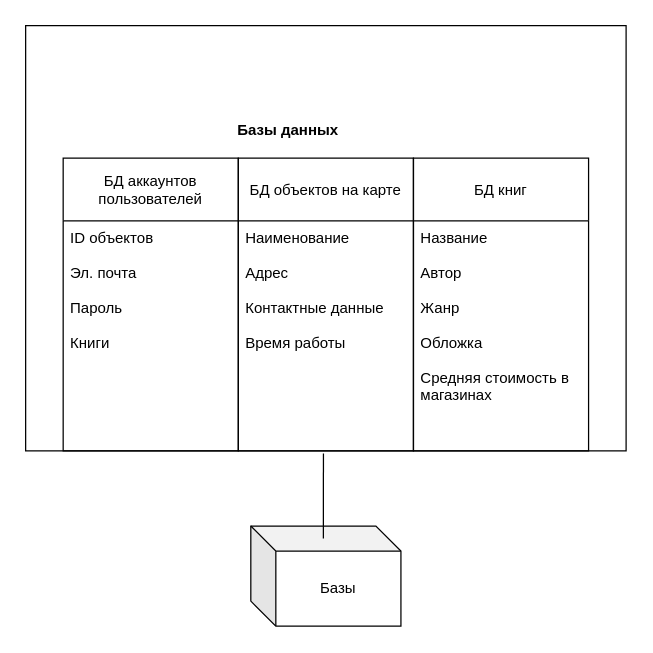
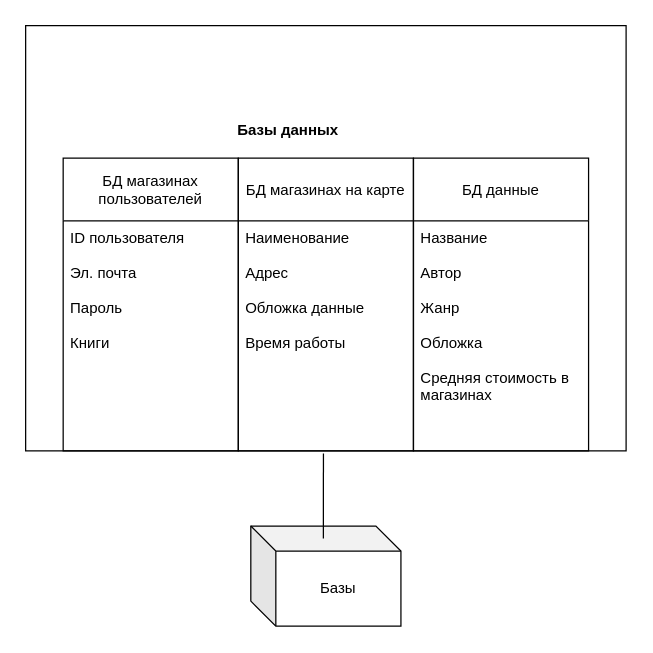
(150, 181) -> (150, 181)
(325, 190) -> (325, 190)
(500, 190) -> (500, 190)
(114, 238) -> (131, 238)
(295, 238) -> (295, 238)
